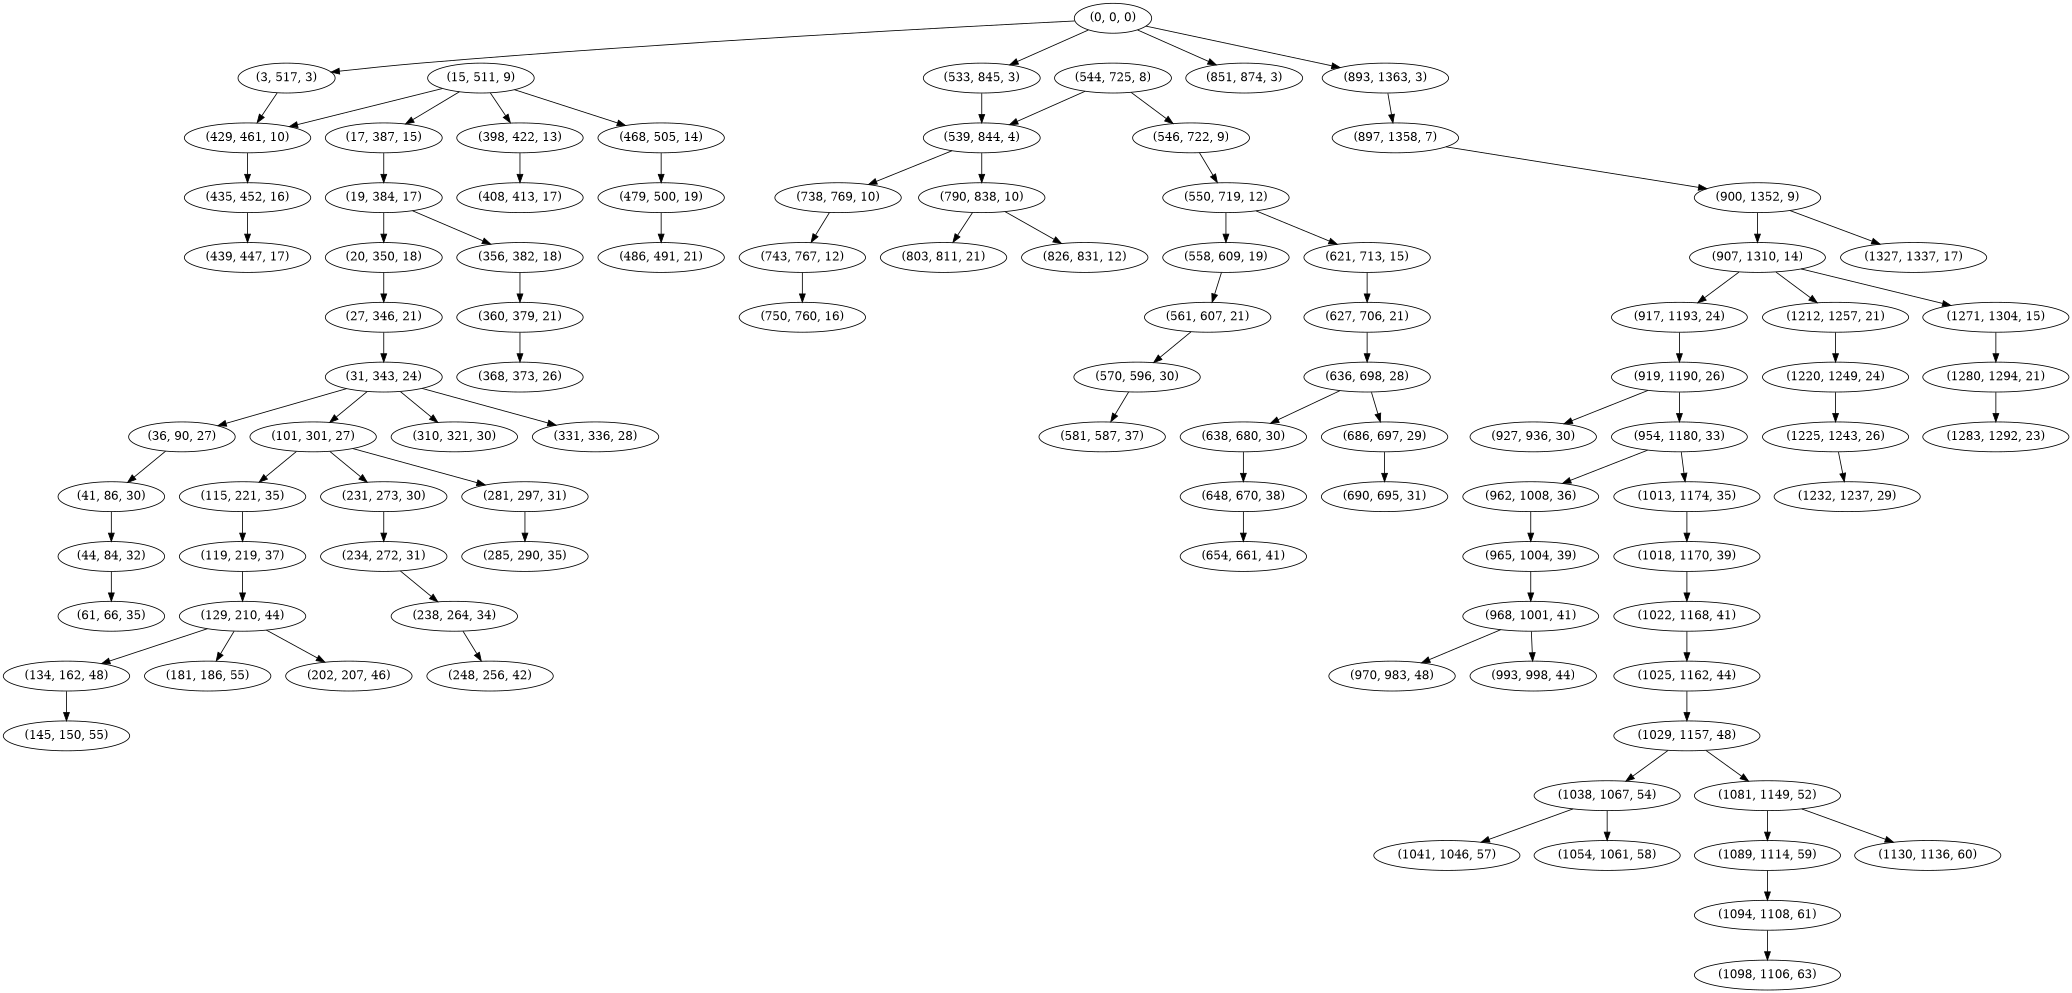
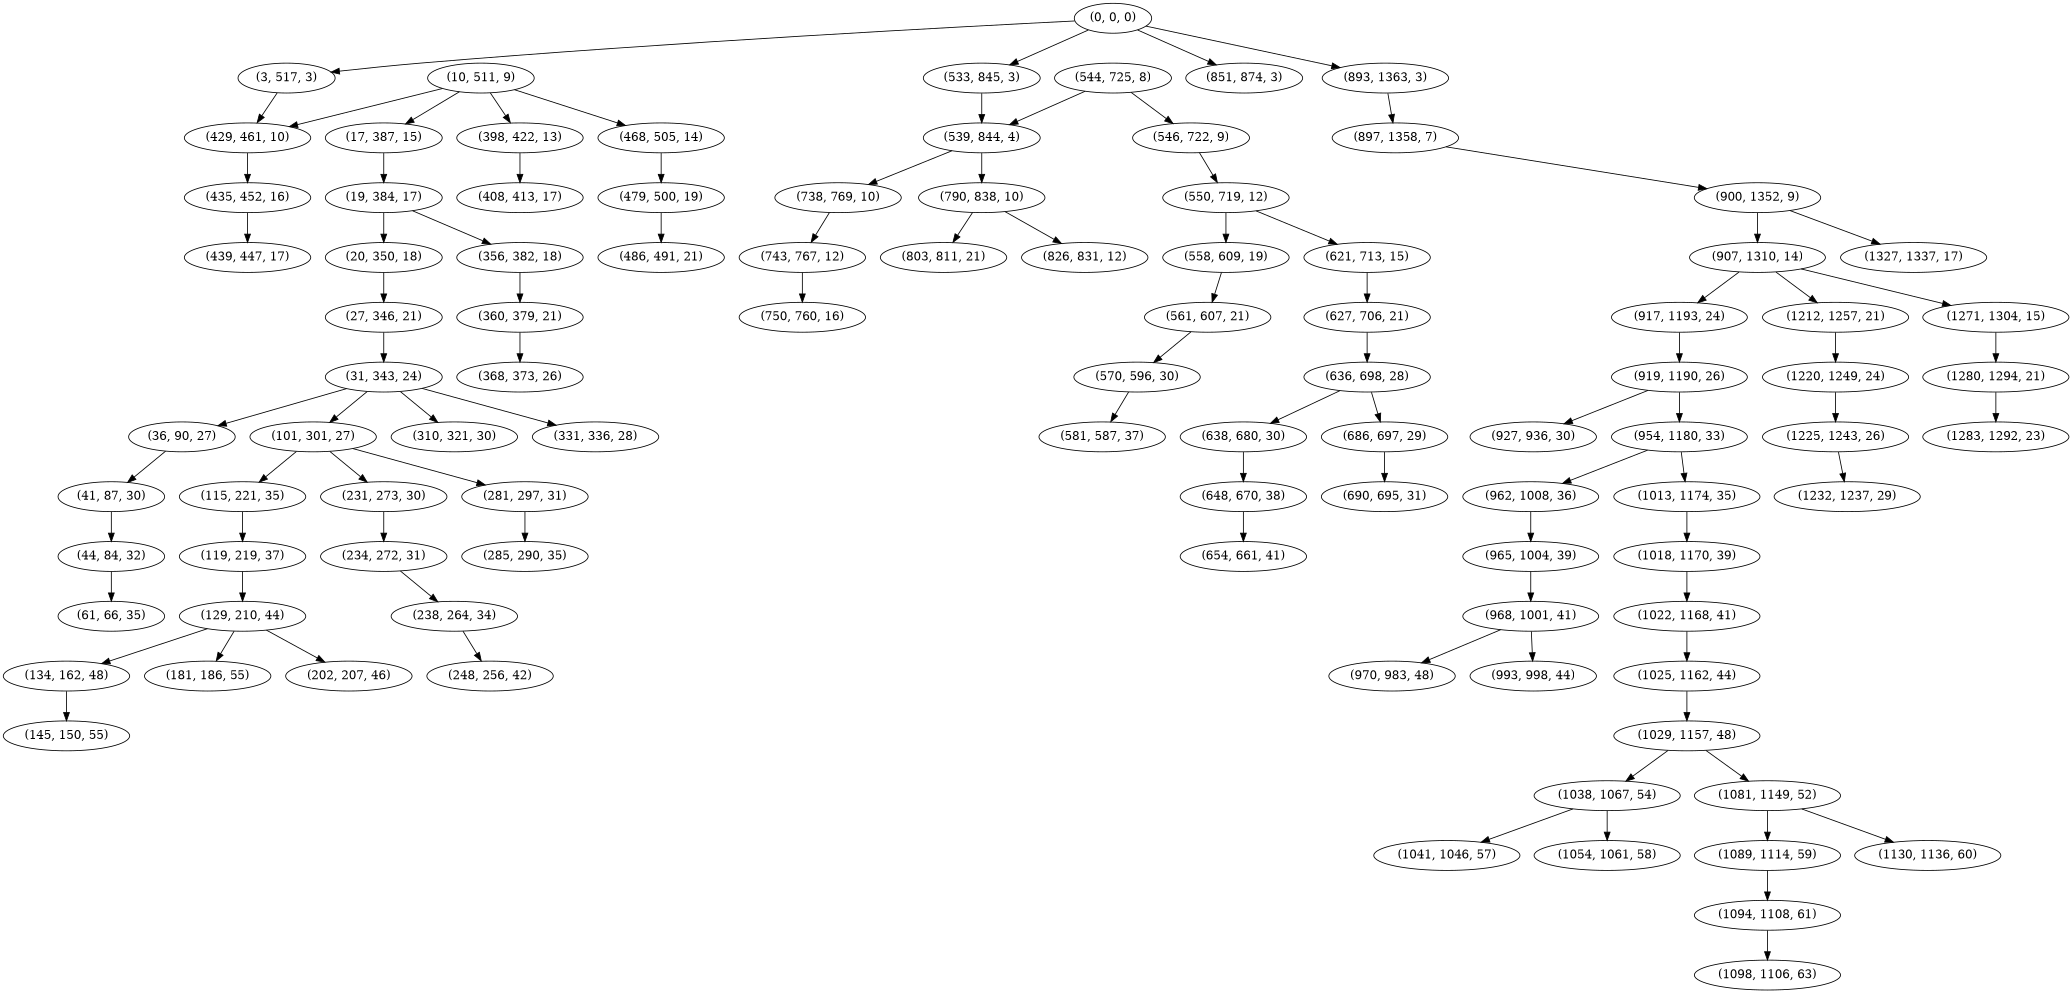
(481, 78) -> (481, 78)
(111, 497) -> (111, 497)
